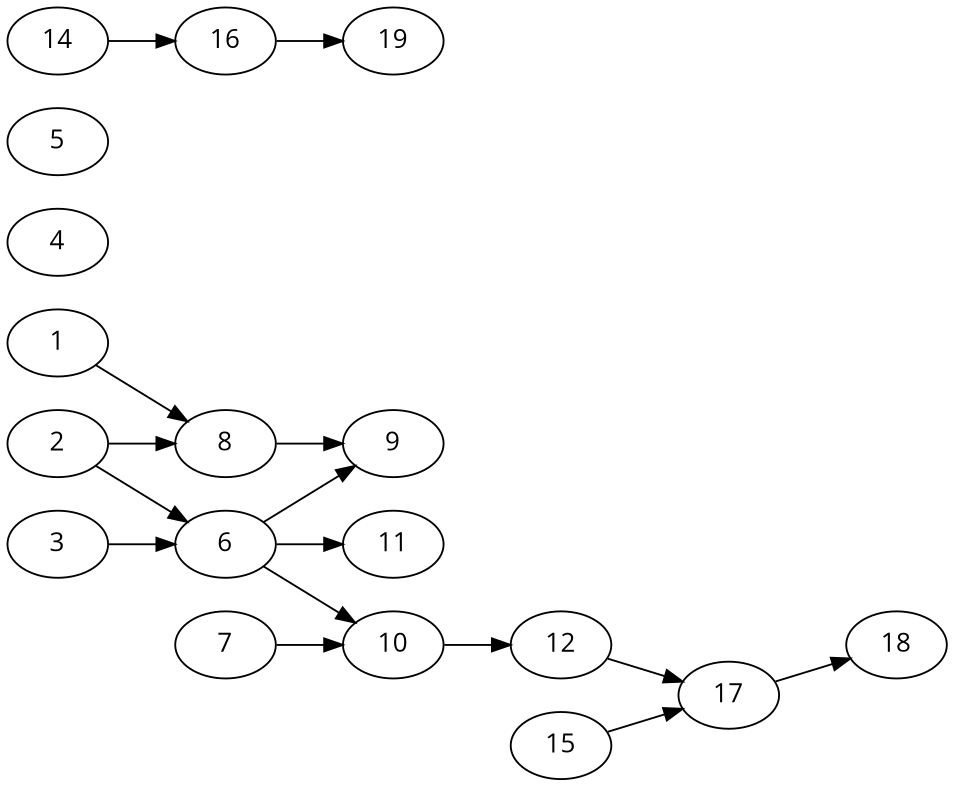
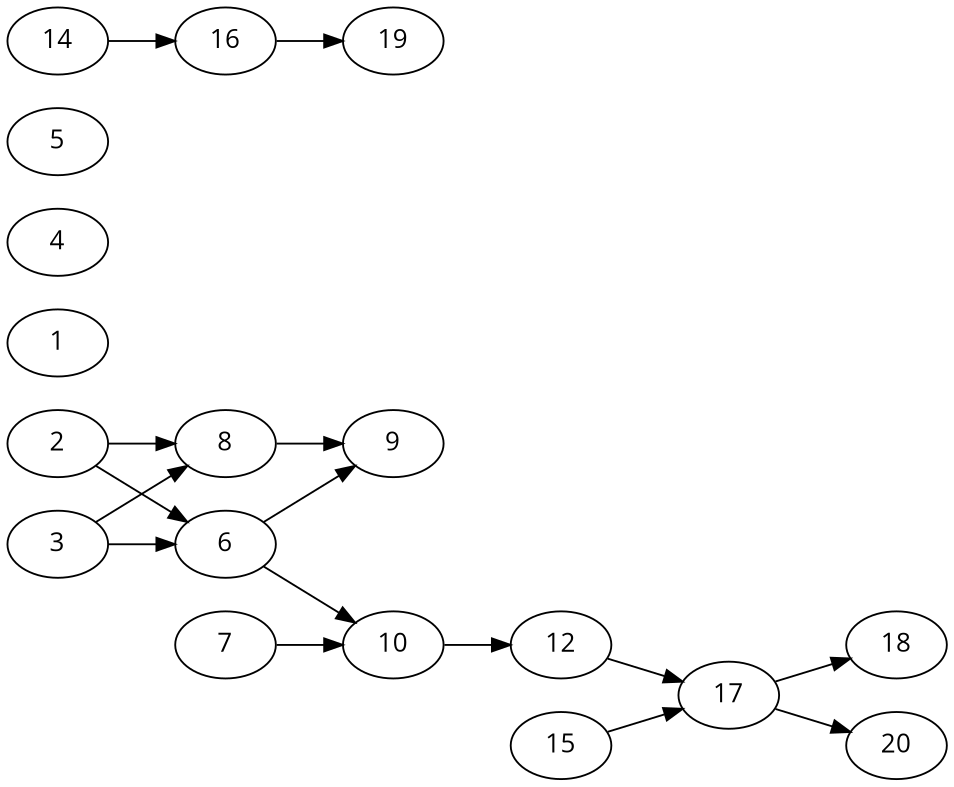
(134, 388) -> (130, 501)
(393, 544) -> none
none -> (897, 746)
